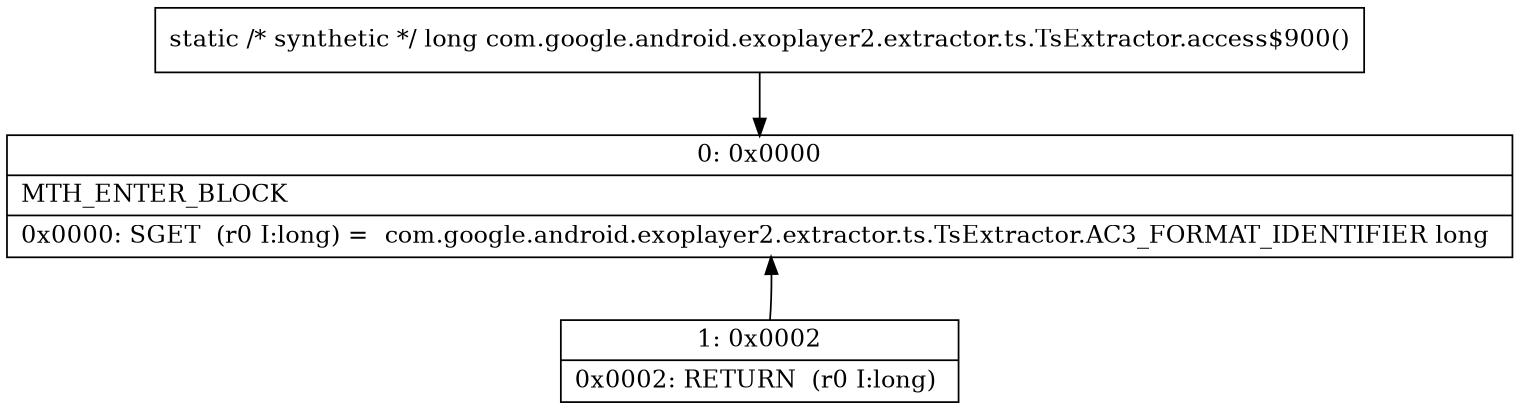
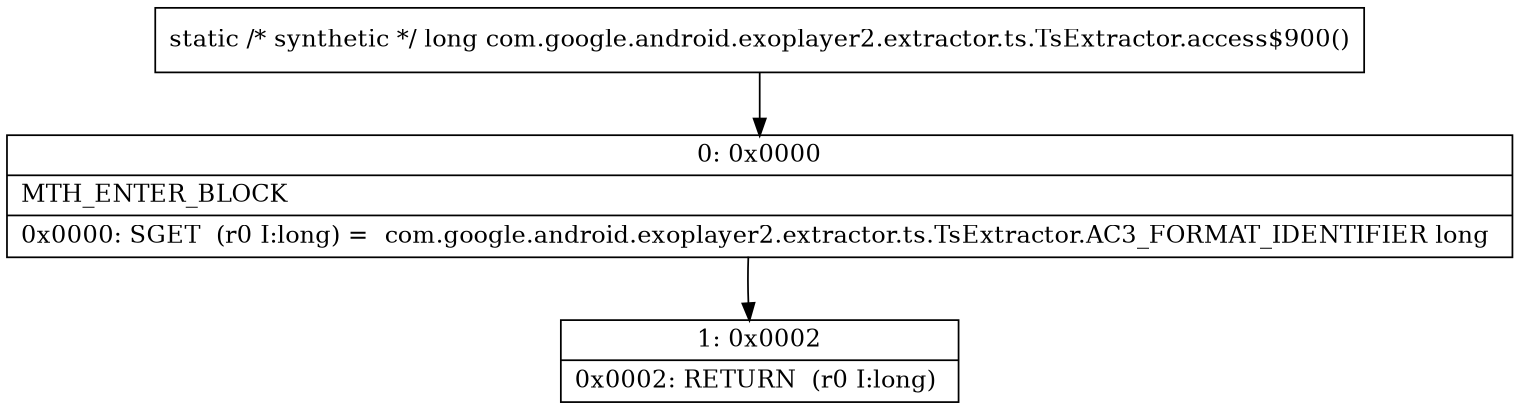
(771, 298) -> (748, 280)
